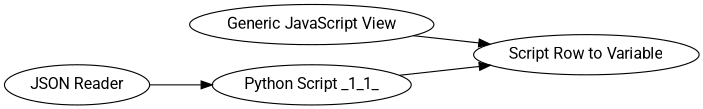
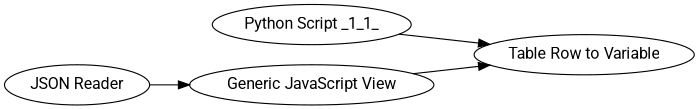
(586, 55) -> (584, 55)
(175, 85) -> (164, 85)
